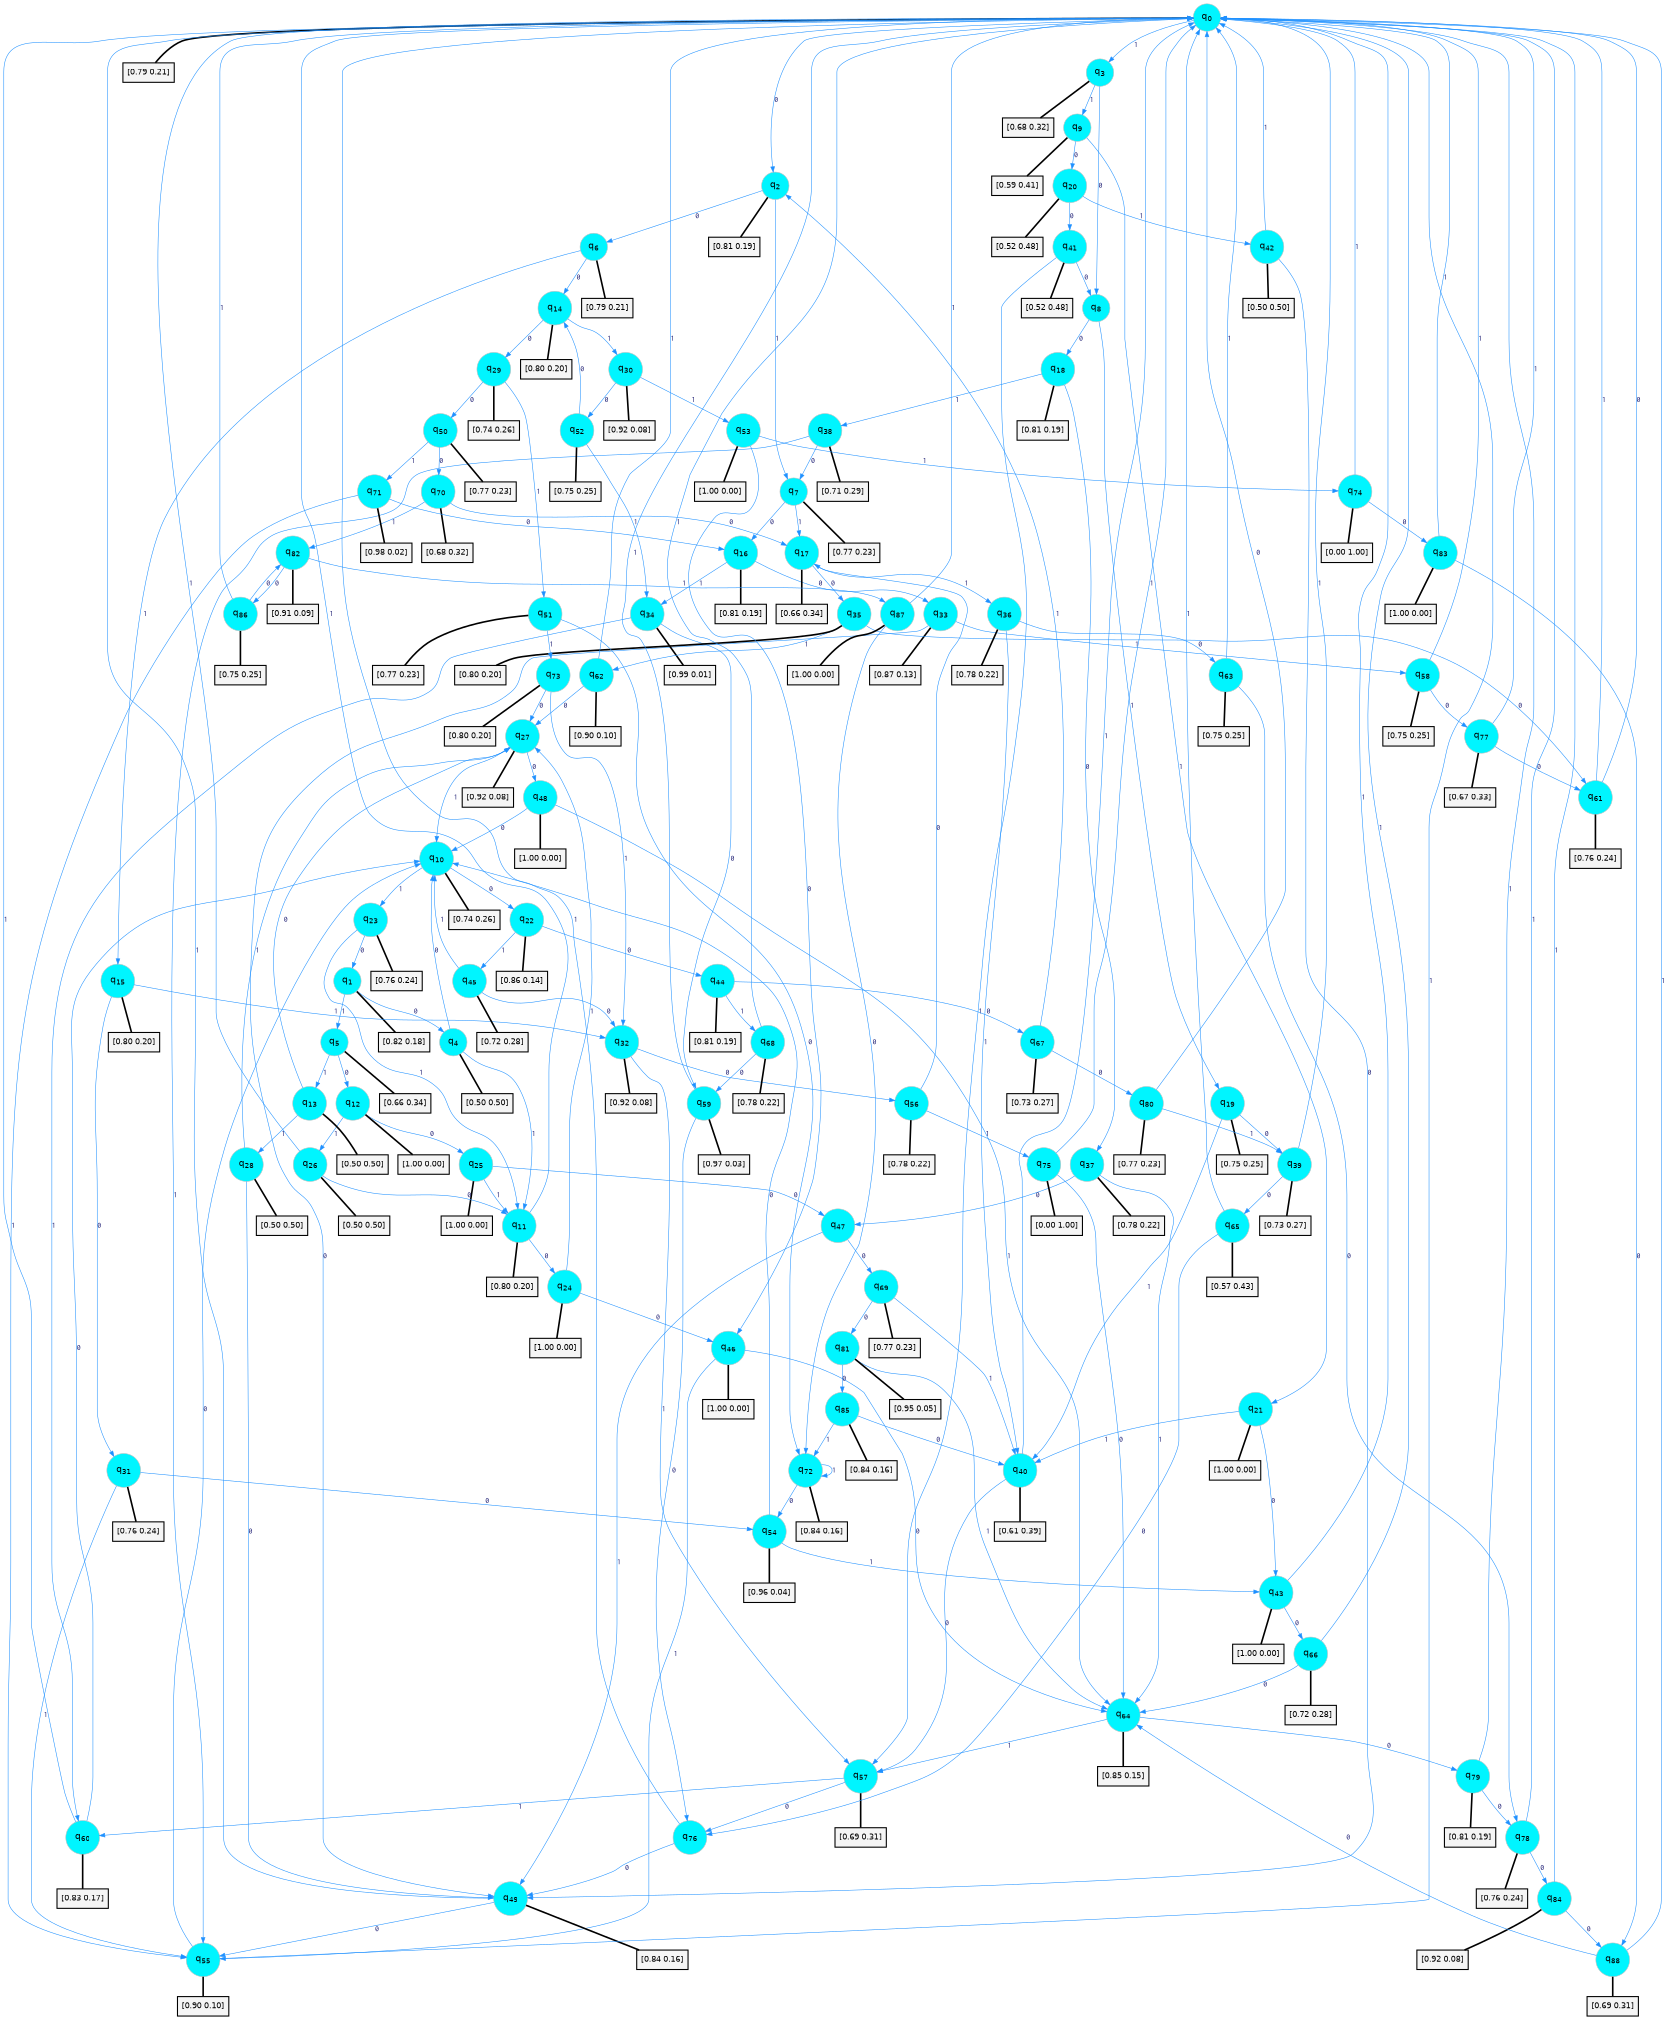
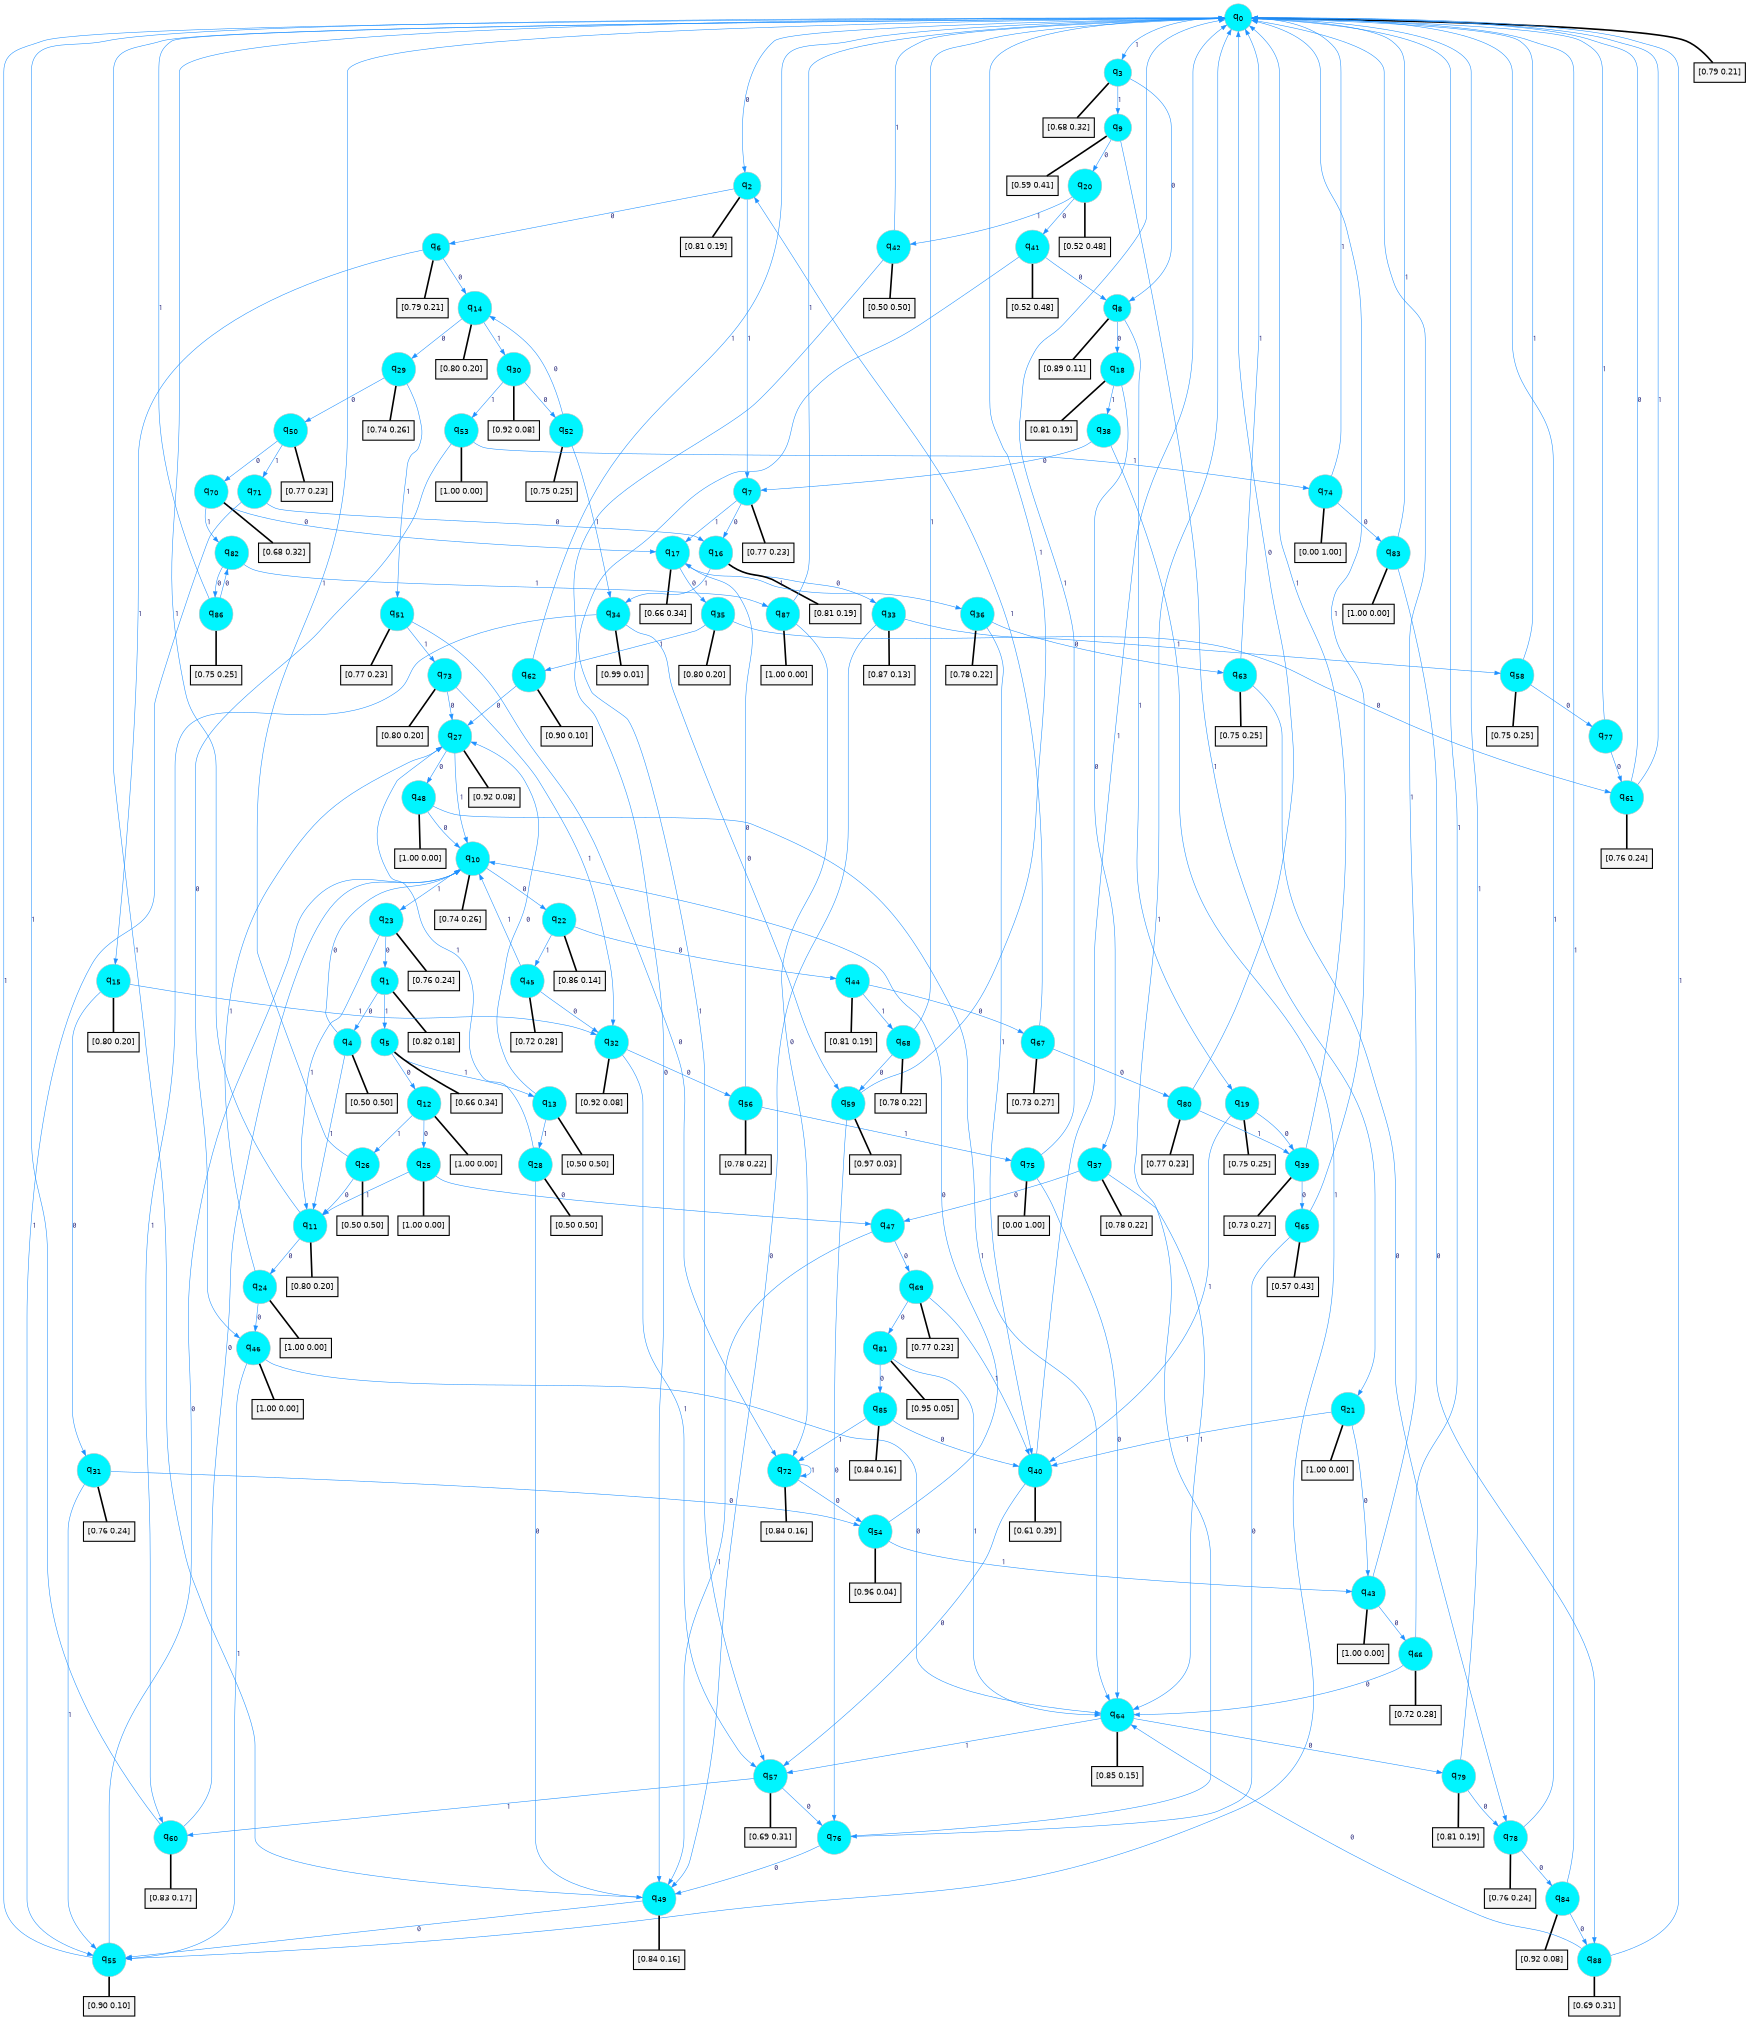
none -> (1065, 369)
(843, 492) -> none
(386, 553) -> none
(293, 614) -> none
(1470, 798) -> none
